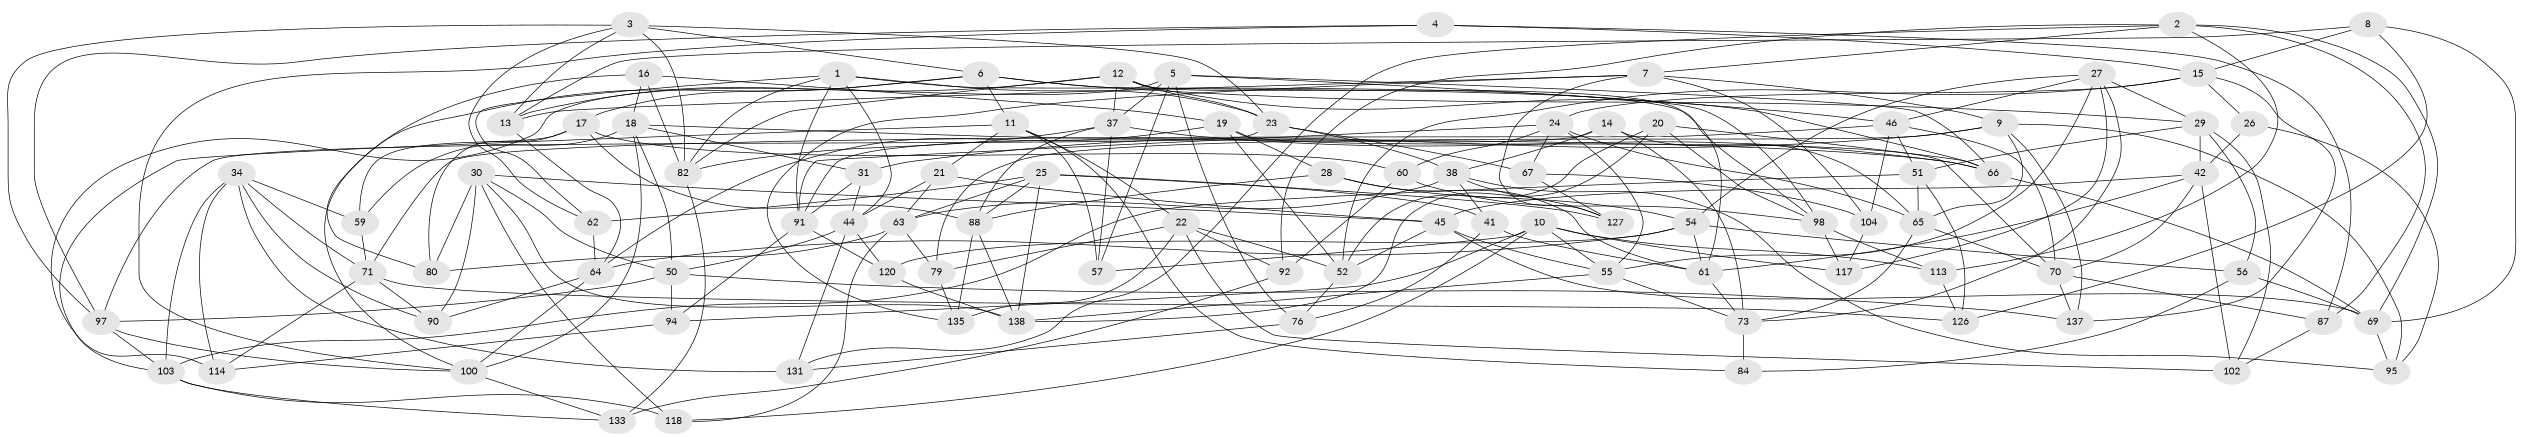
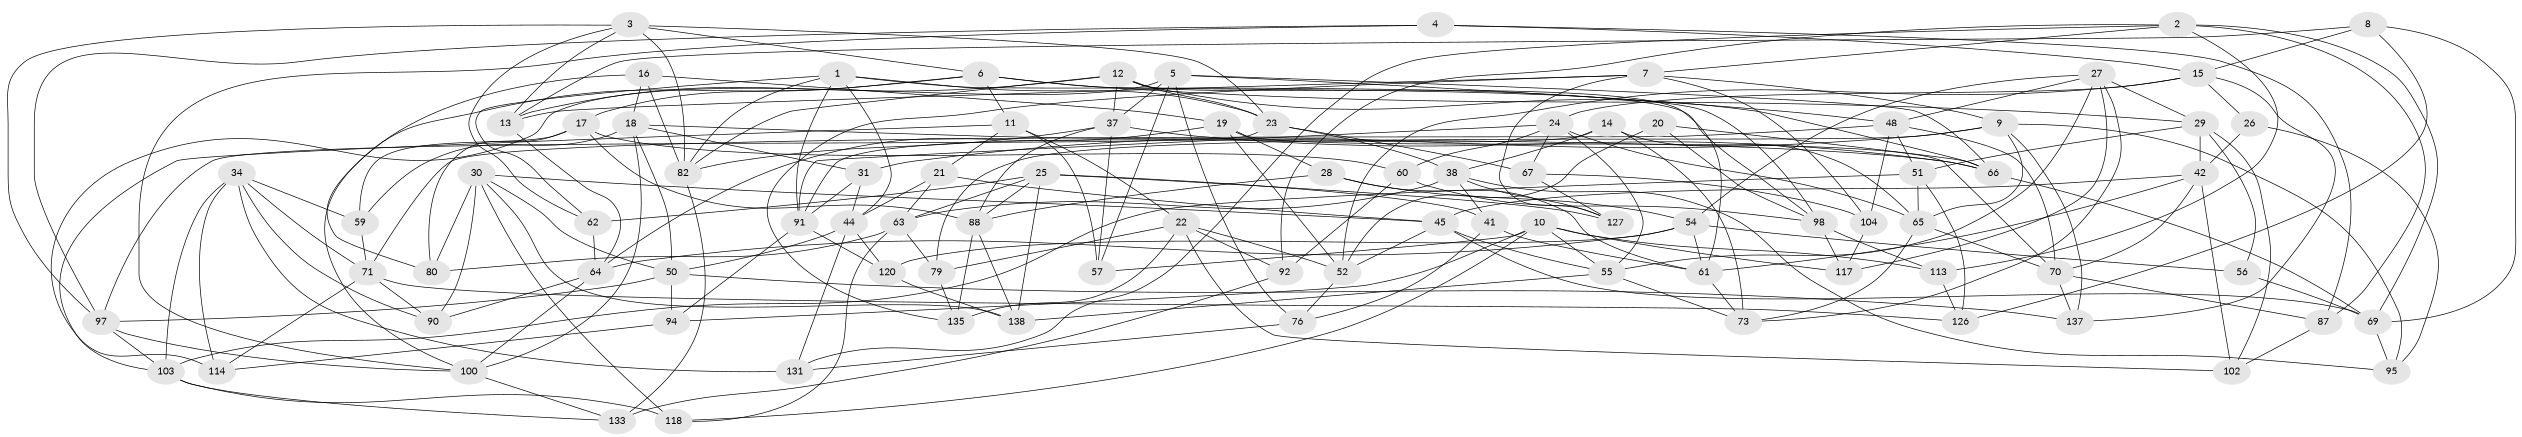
(1891, 124) -> (1891, 124)
(1383, 270) -> none
(1743, 372) -> none
